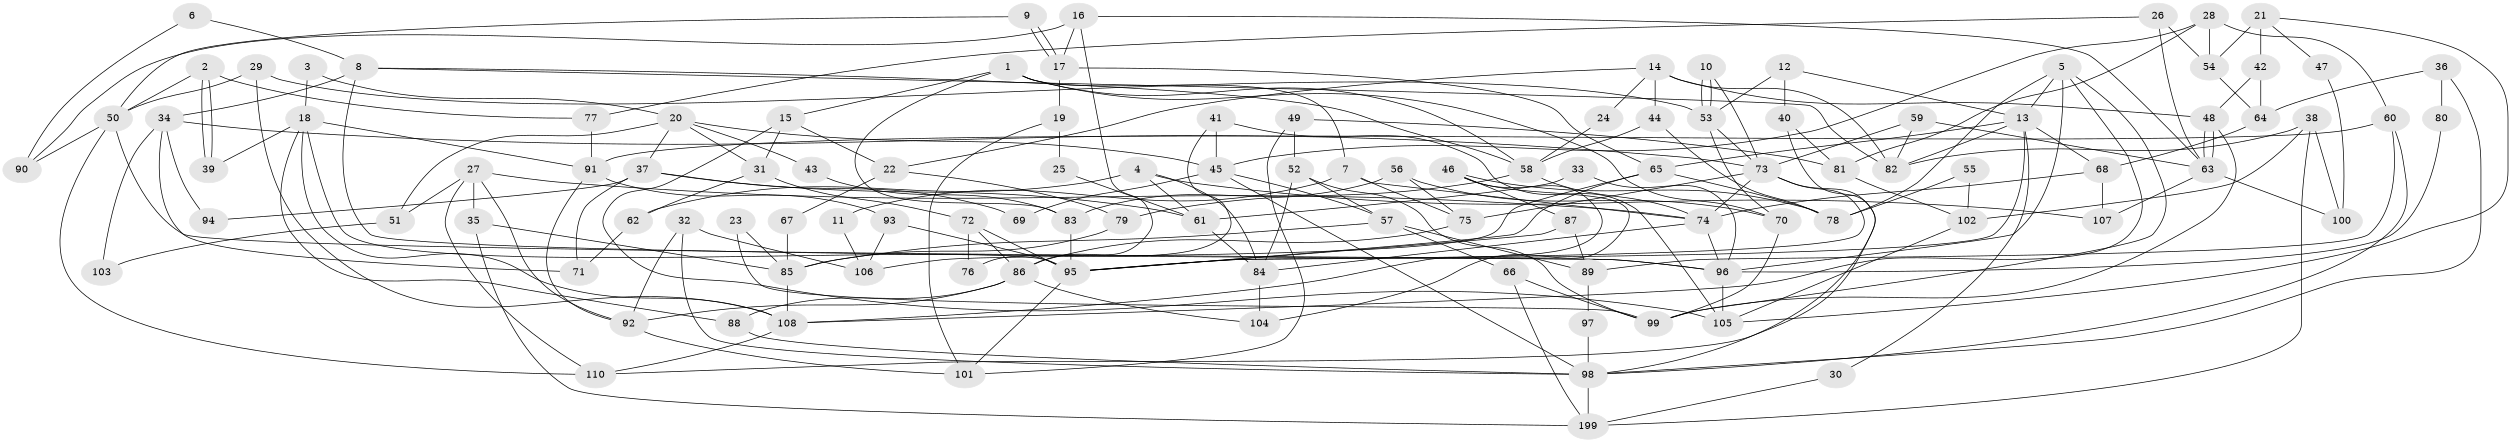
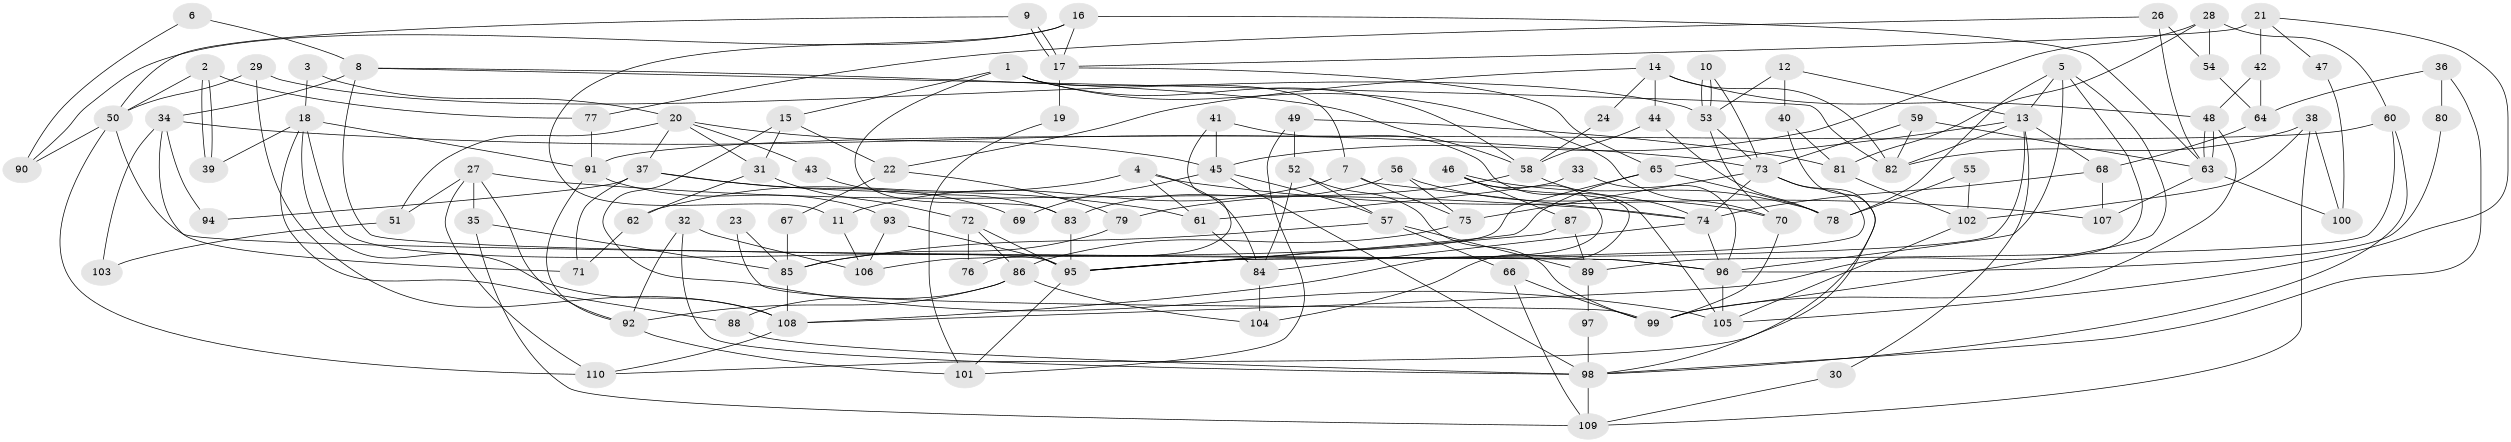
(2235, 42) -> (1663, 52)
(1059, 170) -> none
(1113, 184) -> (657, 62)
(1588, 426) -> (1588, 426)
